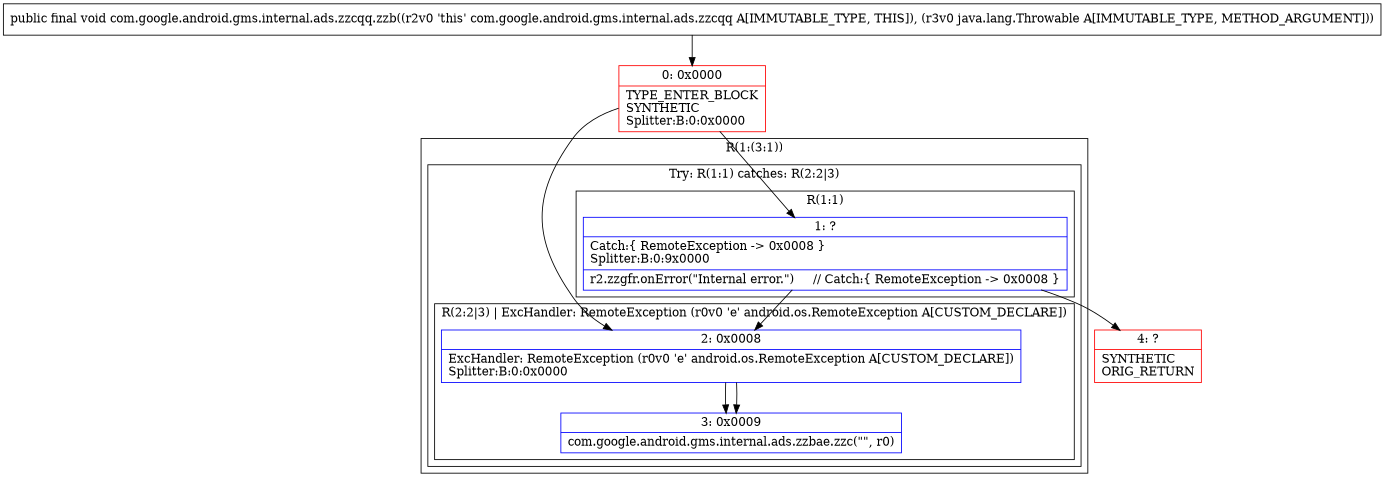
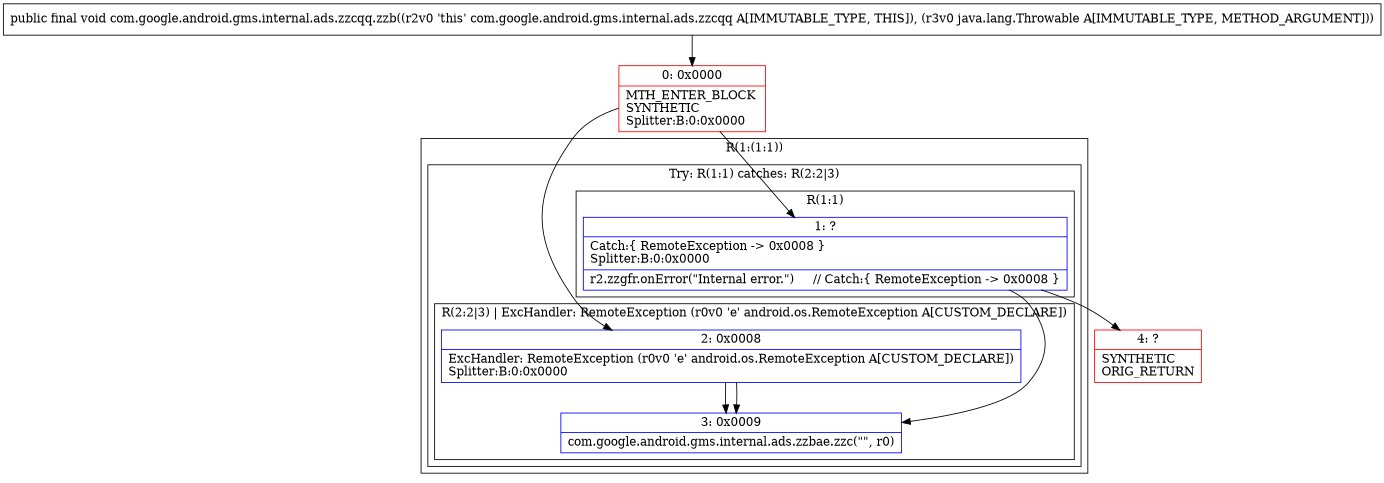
(692, 96) -> (691, 96)
(754, 148) -> (754, 148)
(650, 259) -> (650, 259)
(774, 309) -> (1023, 388)
